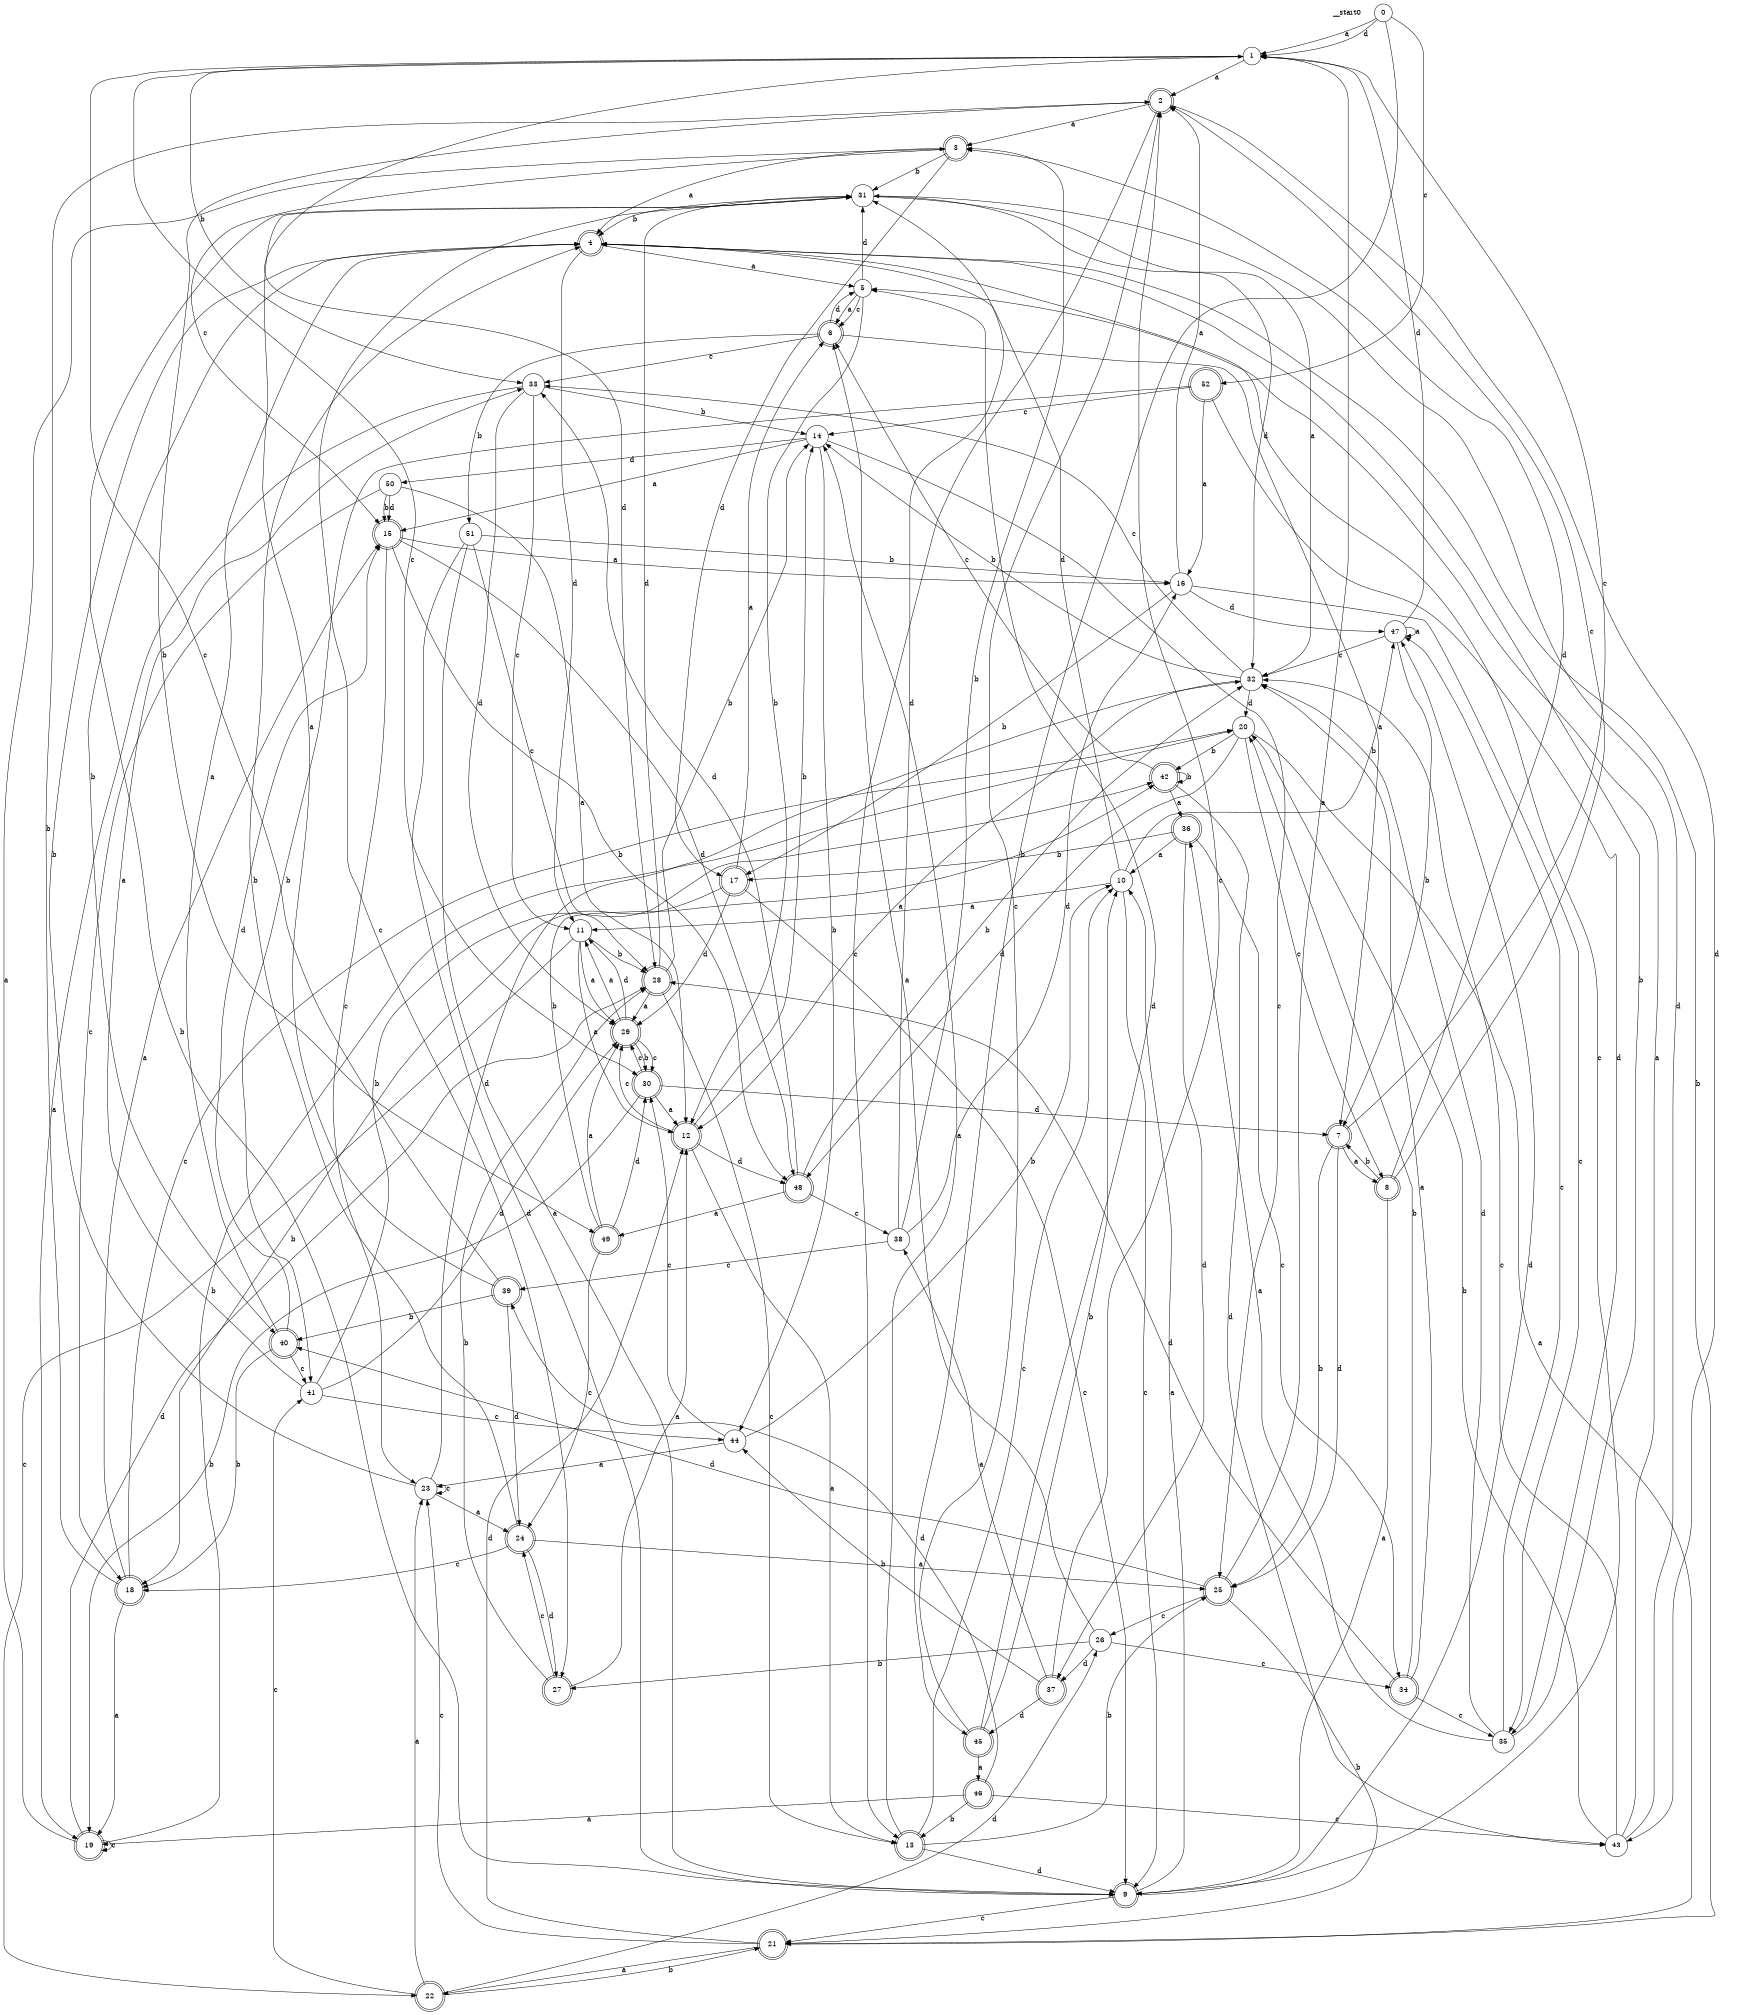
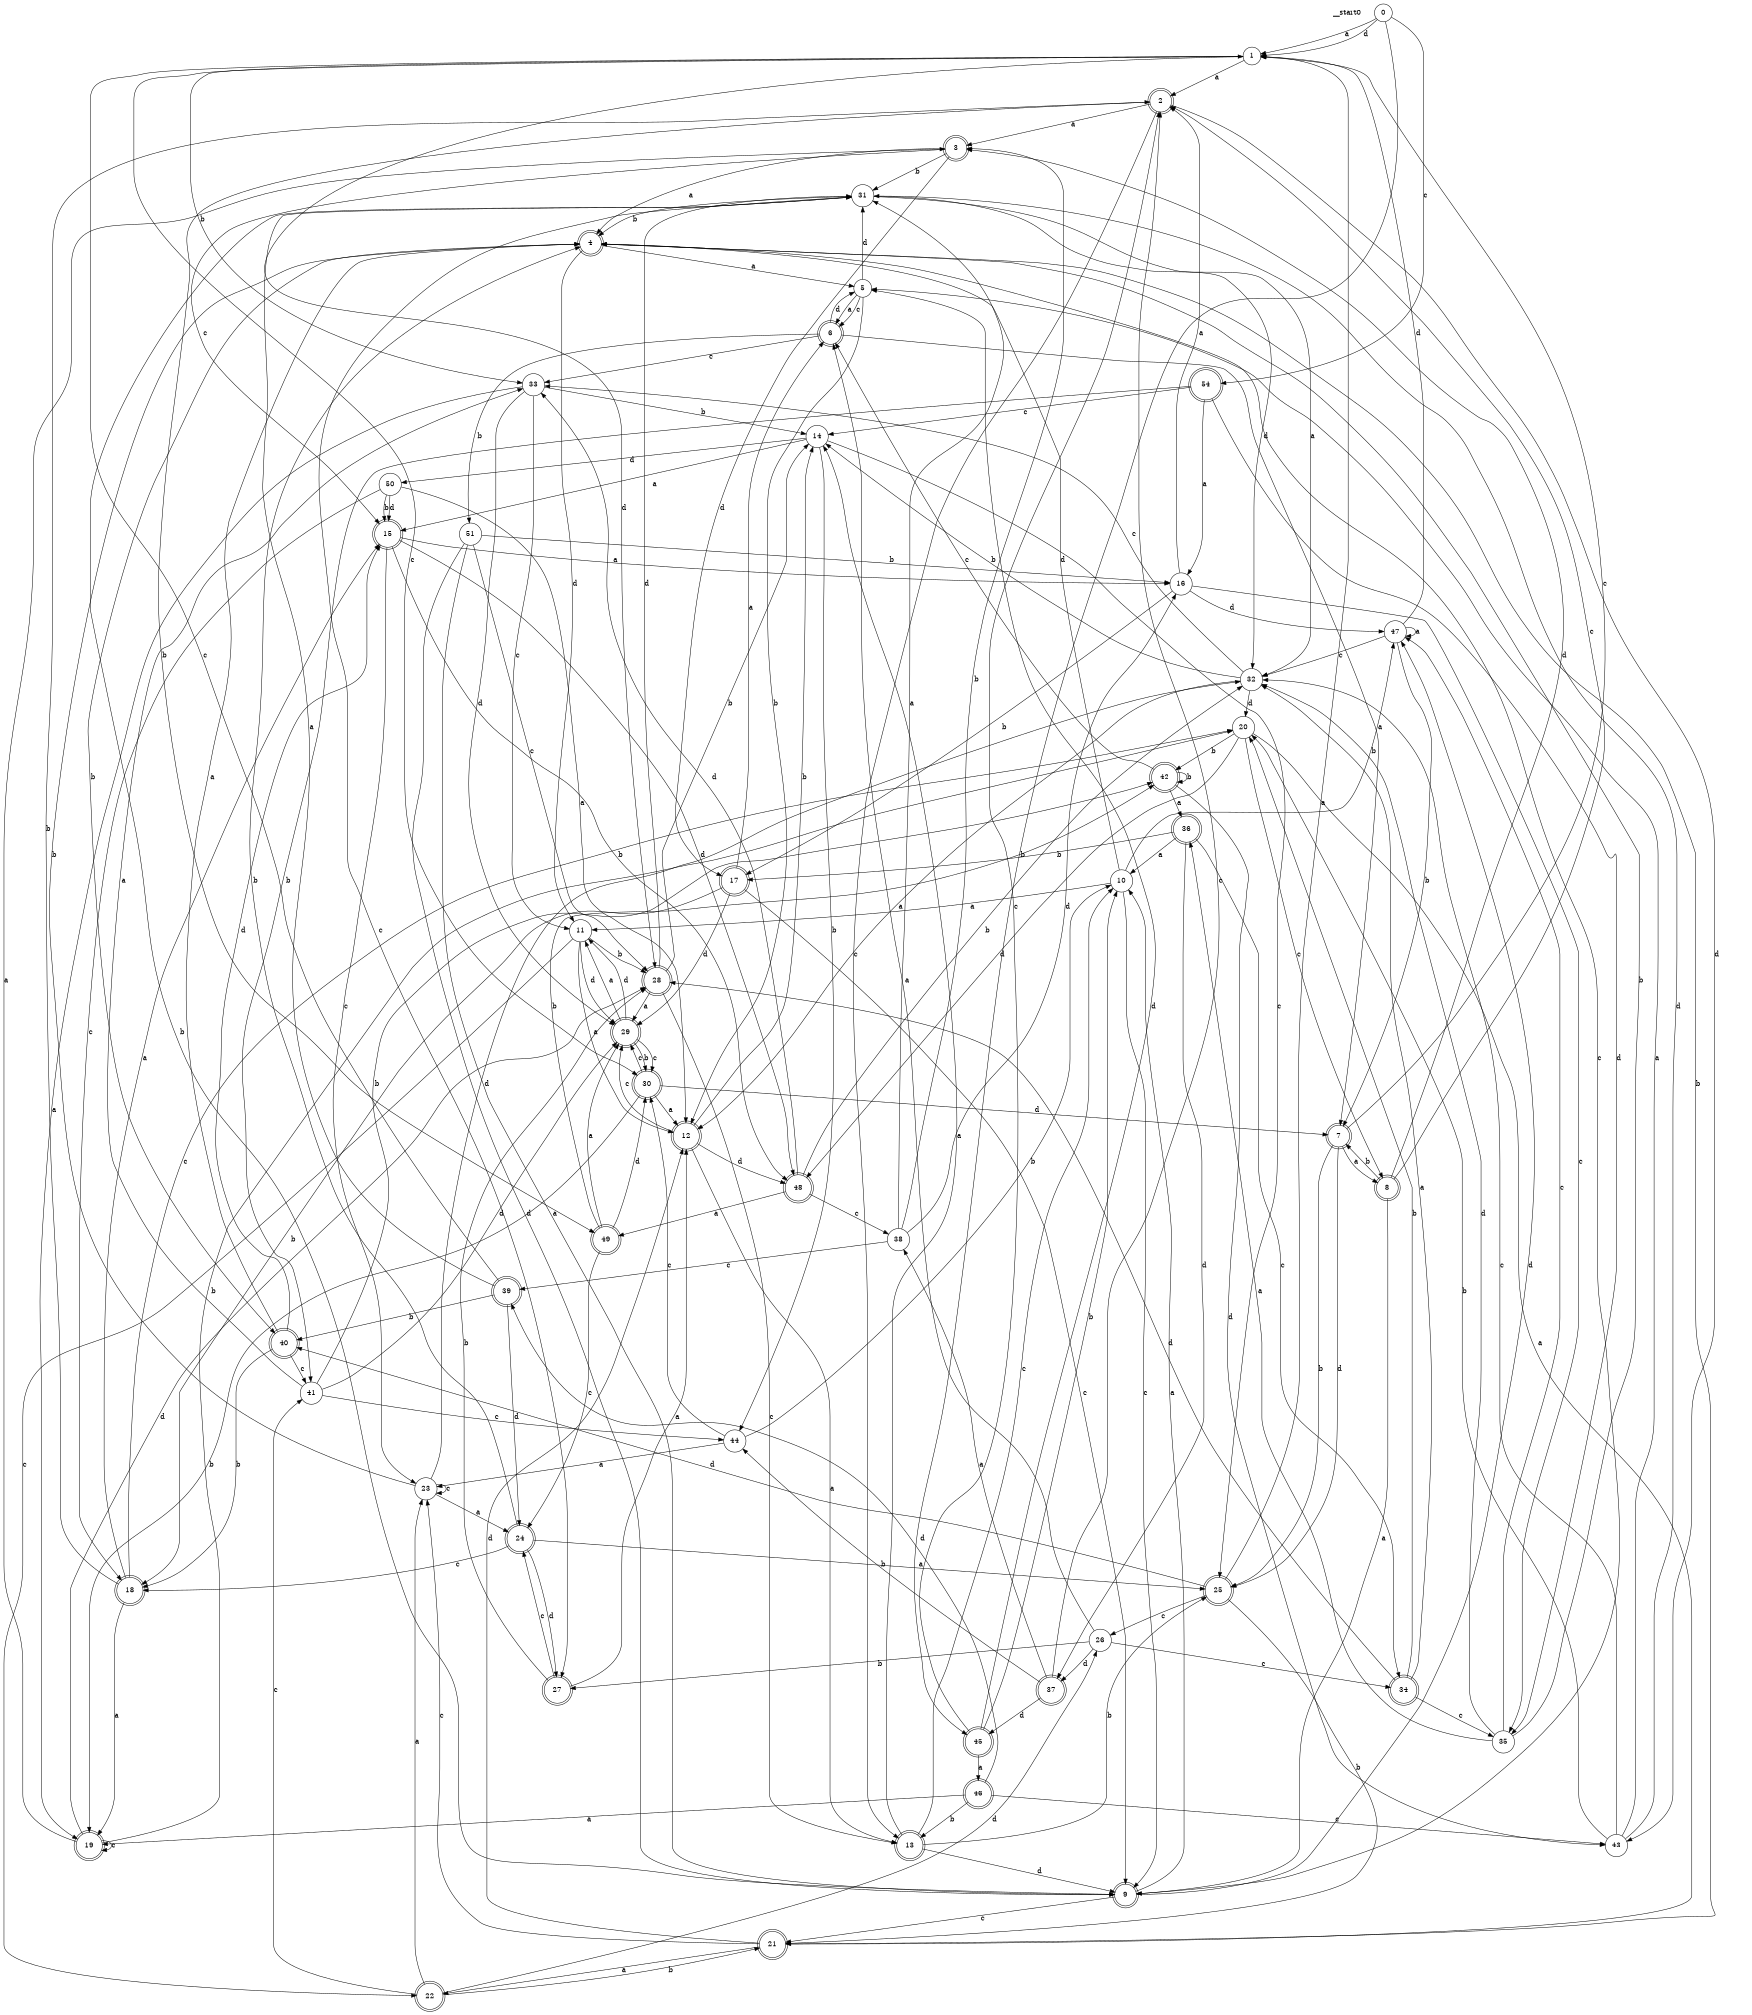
(1206, 385) -> (1206, 385)
(912, 704) -> (912, 704)
(593, 981) -> (593, 981)
